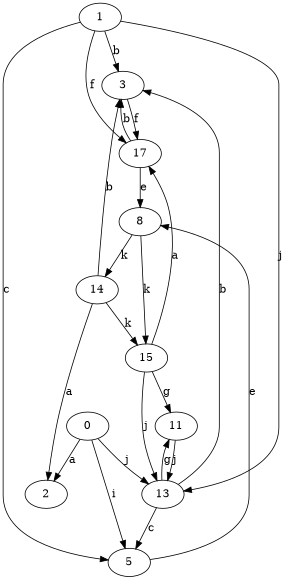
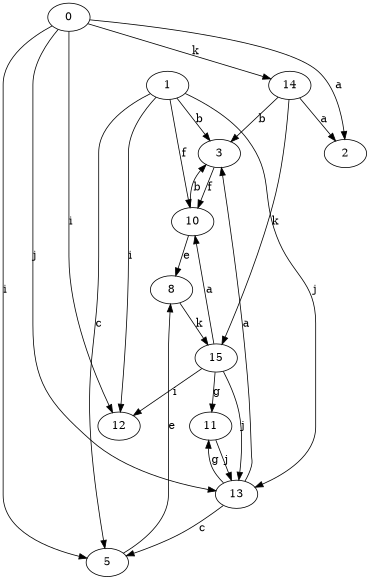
(140, 154) -> (193, 222)
(121, 252) -> (175, 50)
(223, 290) -> (246, 324)
none -> (119, 426)
